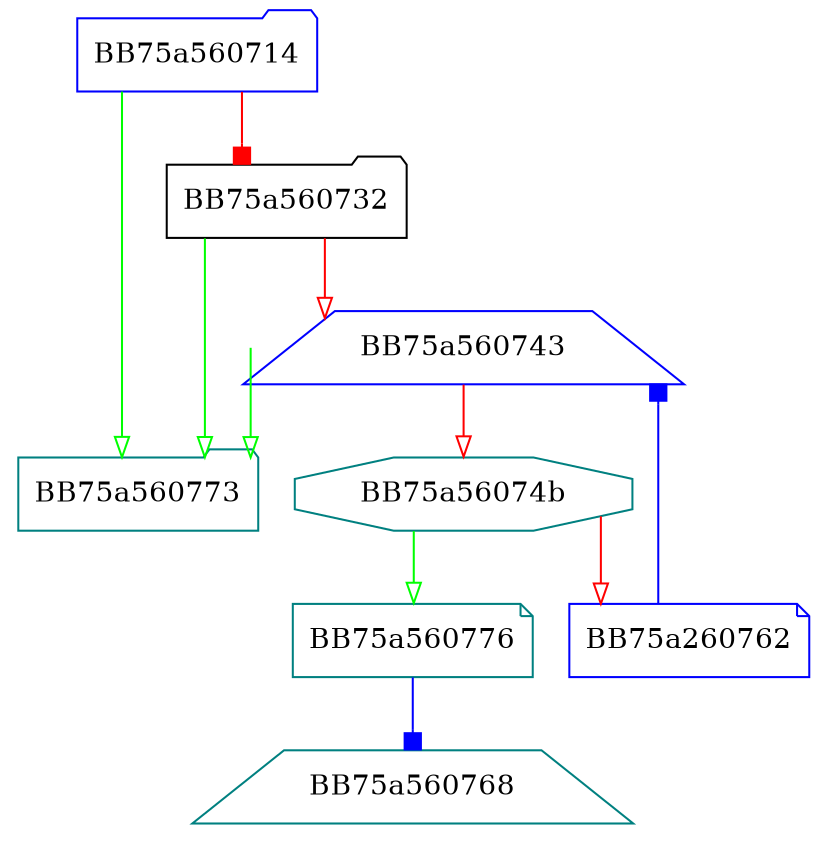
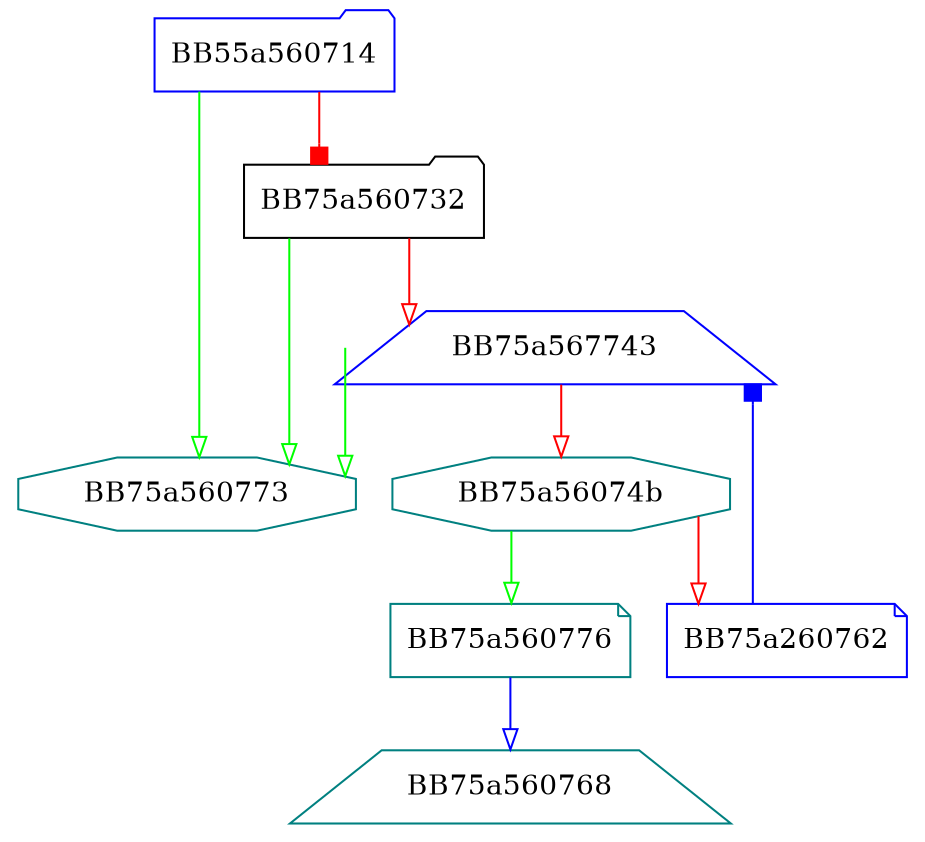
(197, 55) -> (275, 55)
(464, 348) -> (555, 348)
(138, 494) -> (187, 494)
(413, 703) -> (510, 703)
